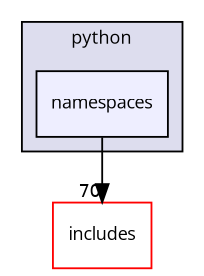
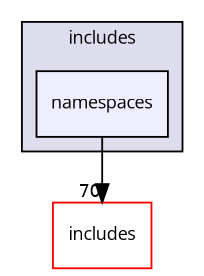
(102, 39) -> (102, 39)
